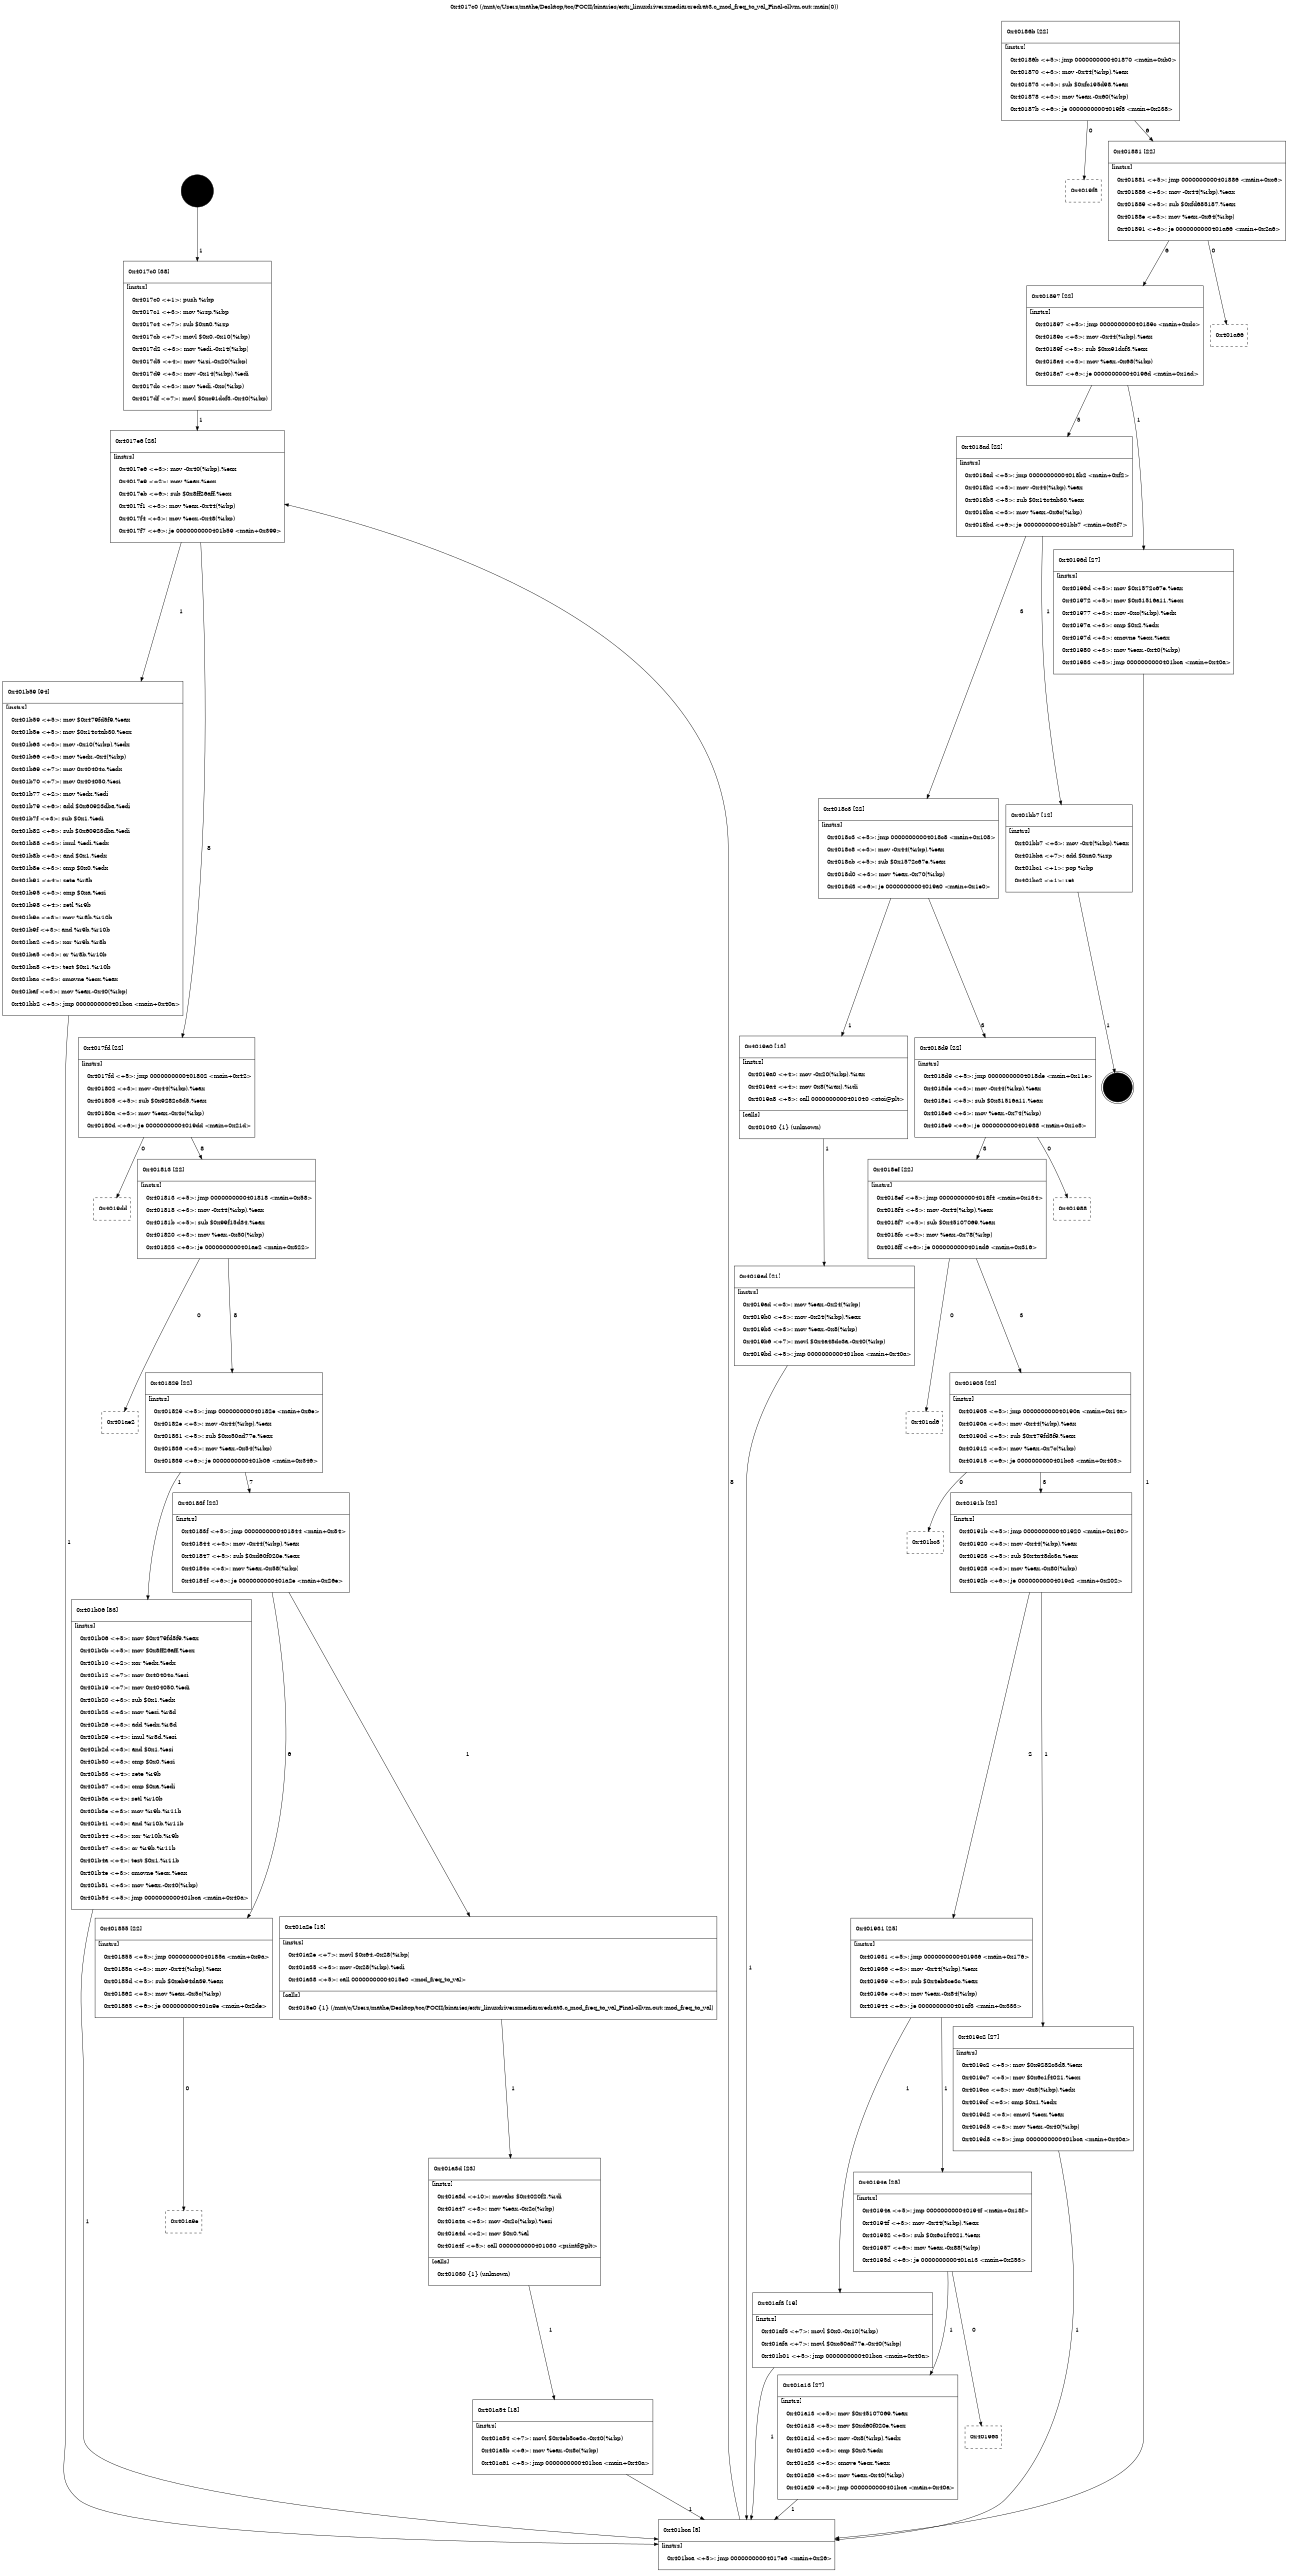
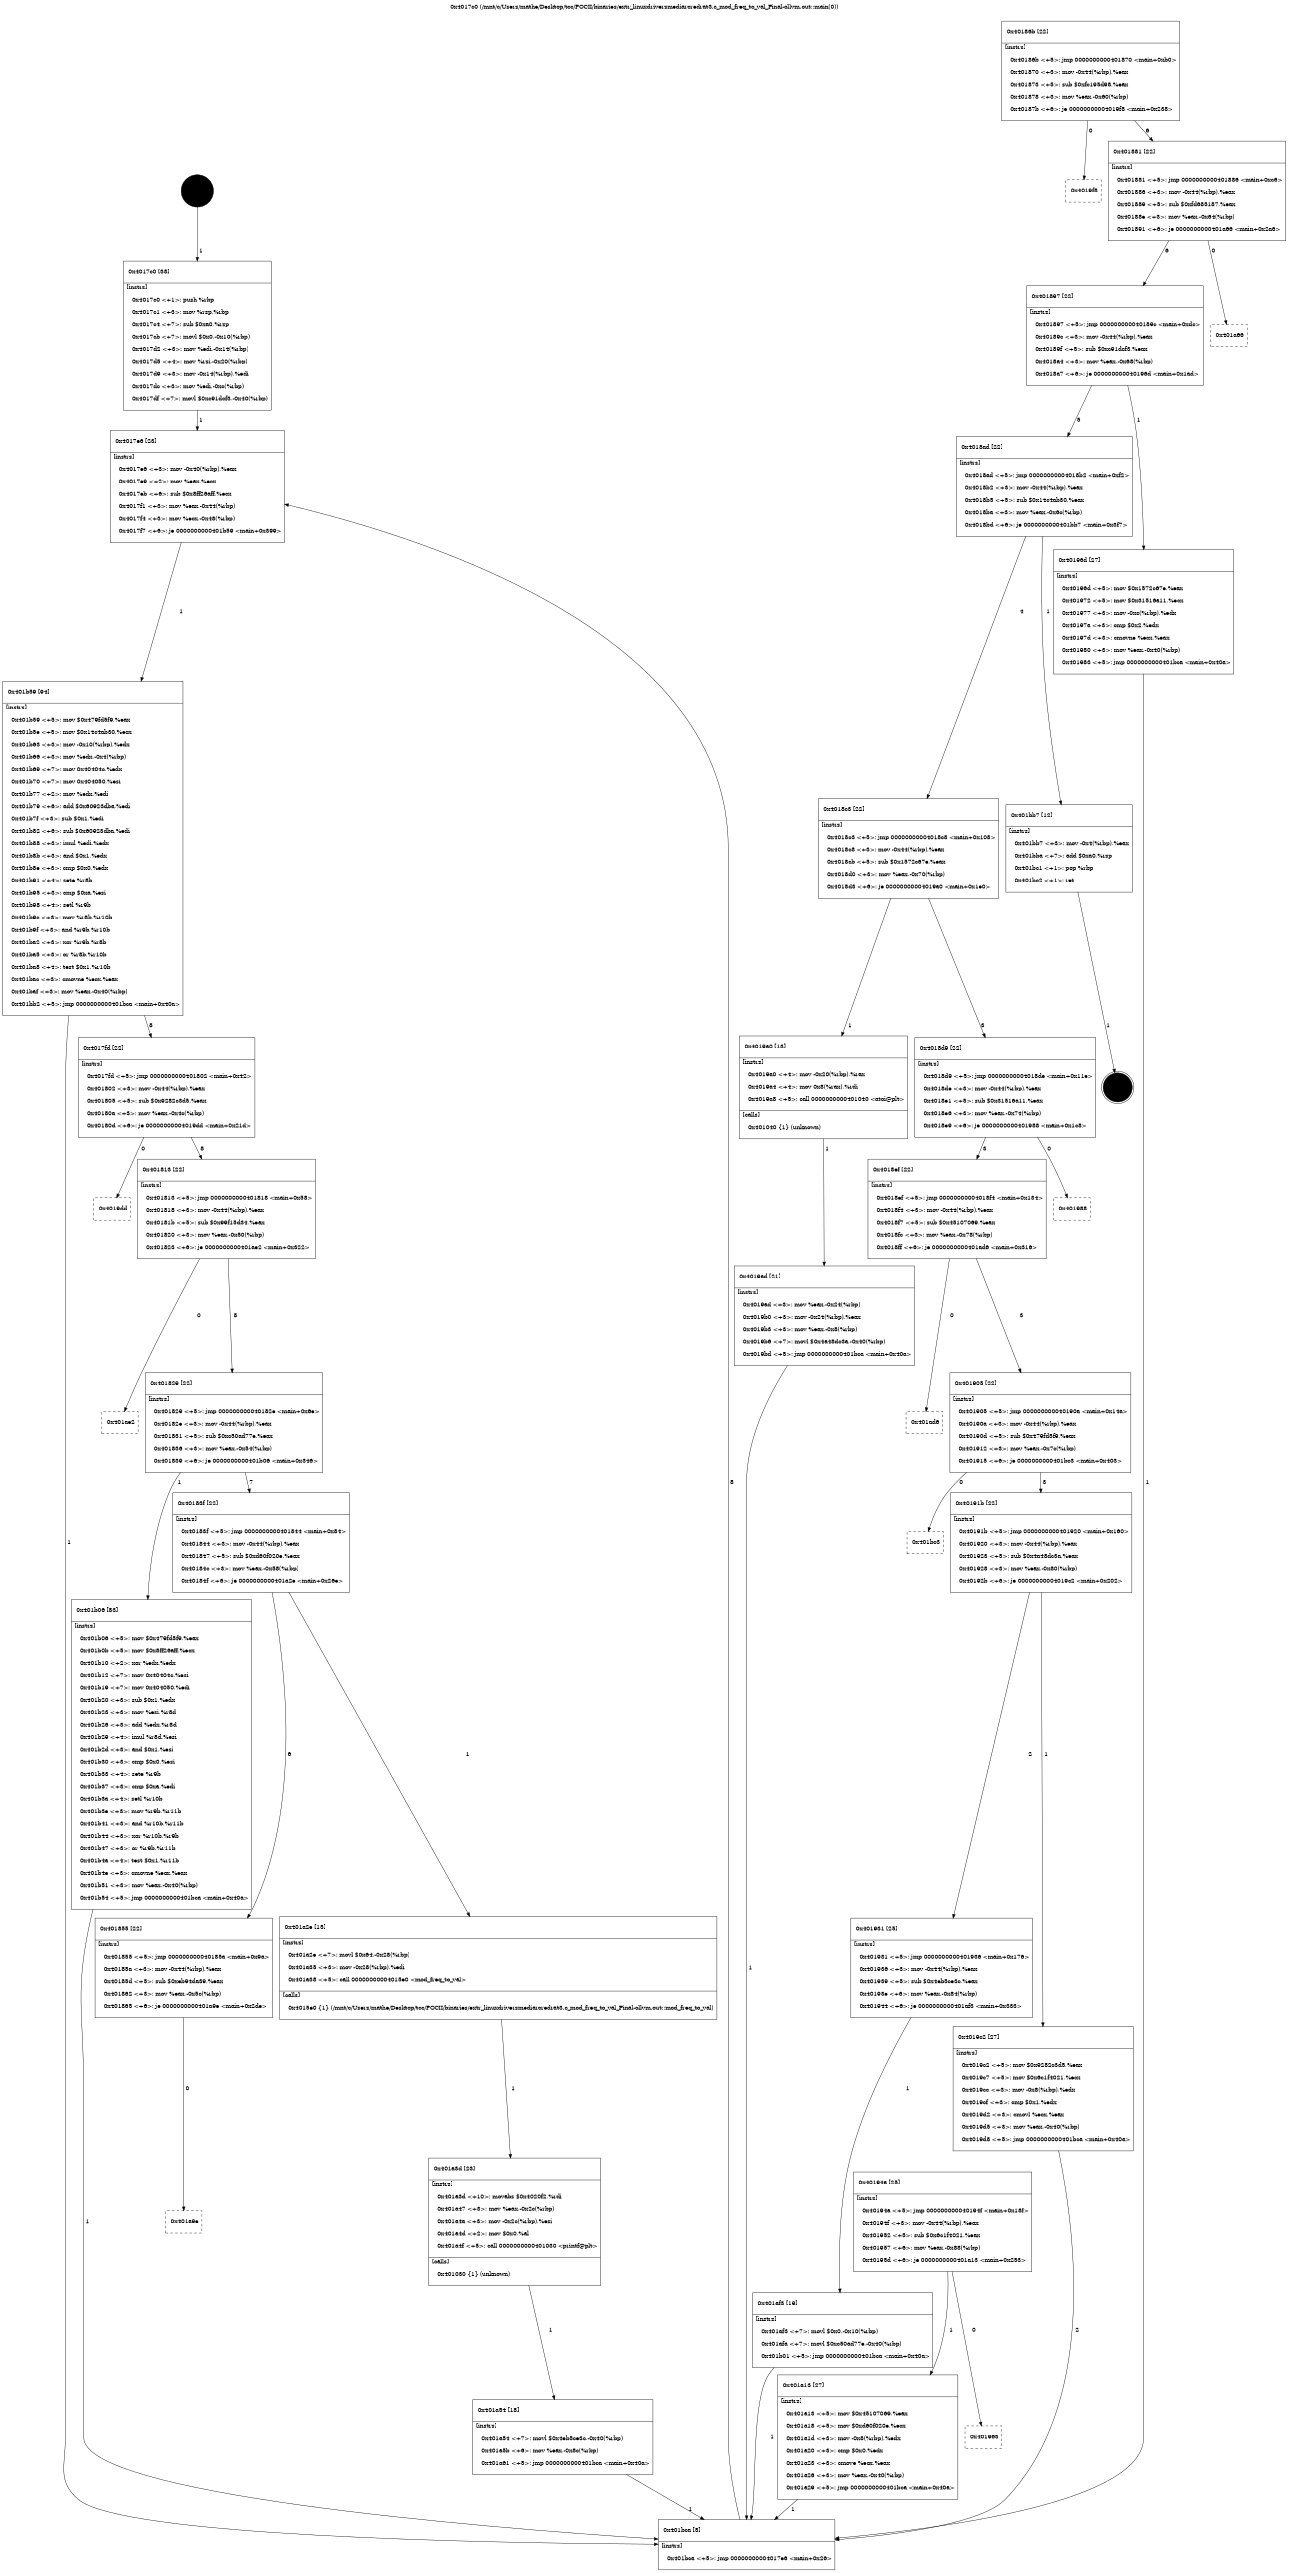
(1021, 612) -> (1021, 612)
(204, 789) -> (147, 1025)
(942, 2093) -> none
(1076, 2330) -> (1076, 2330)
